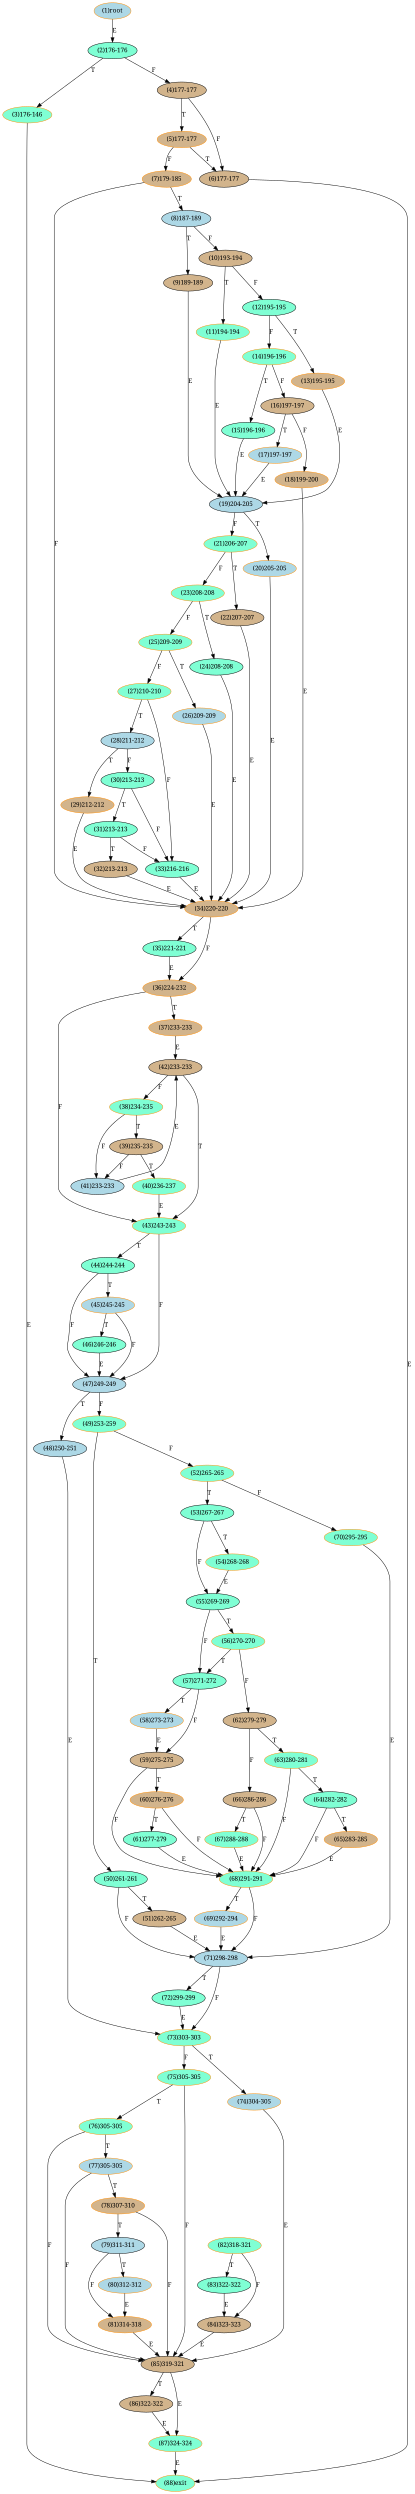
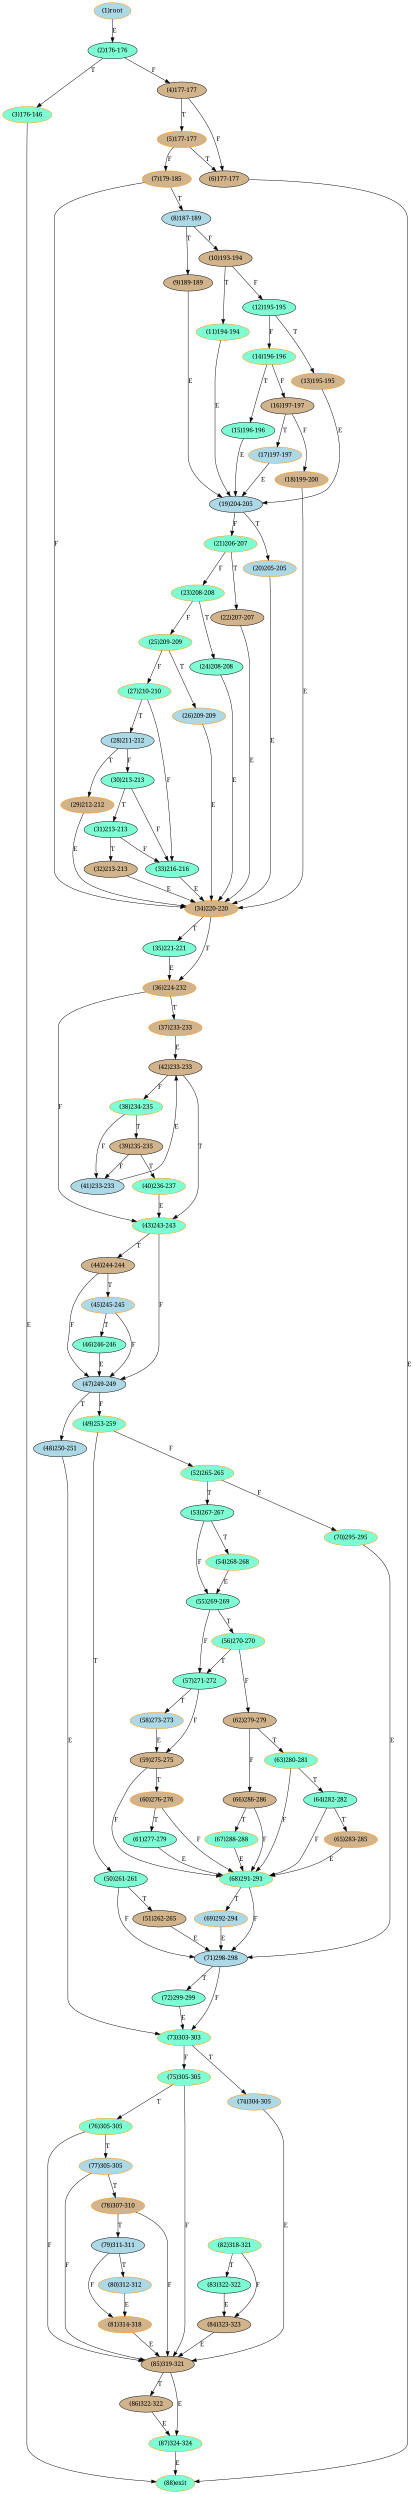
(108, 1266) -> (108, 1266)
